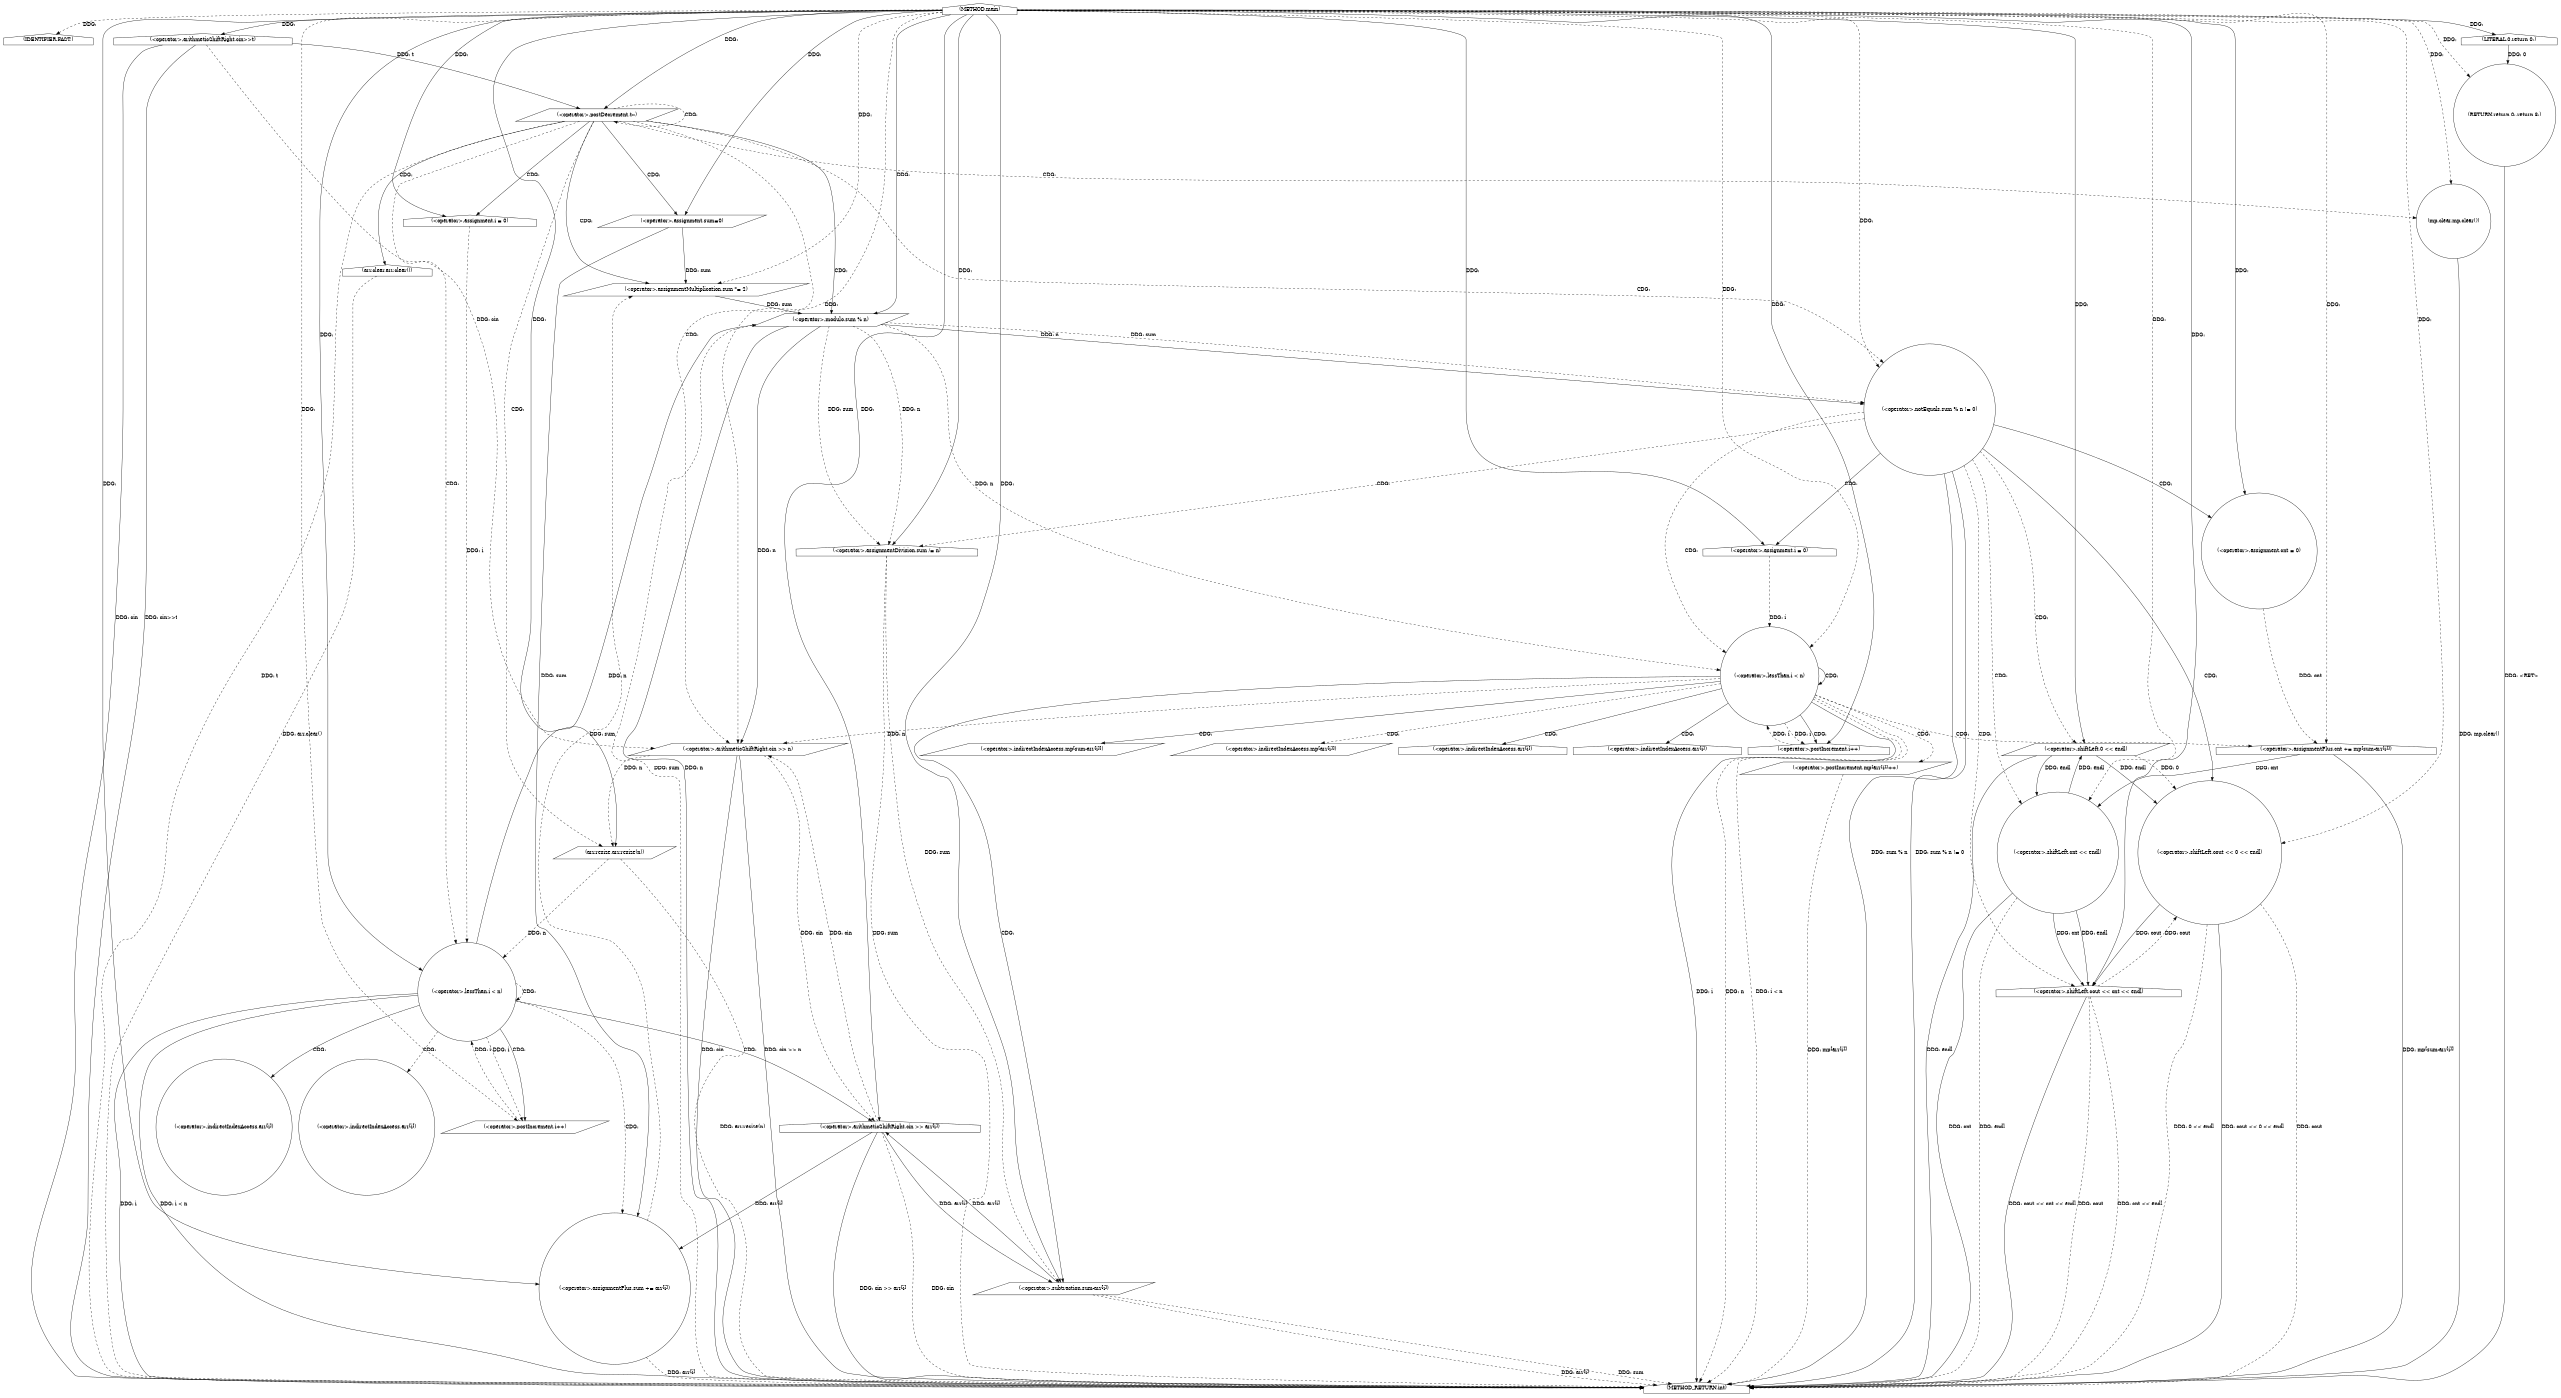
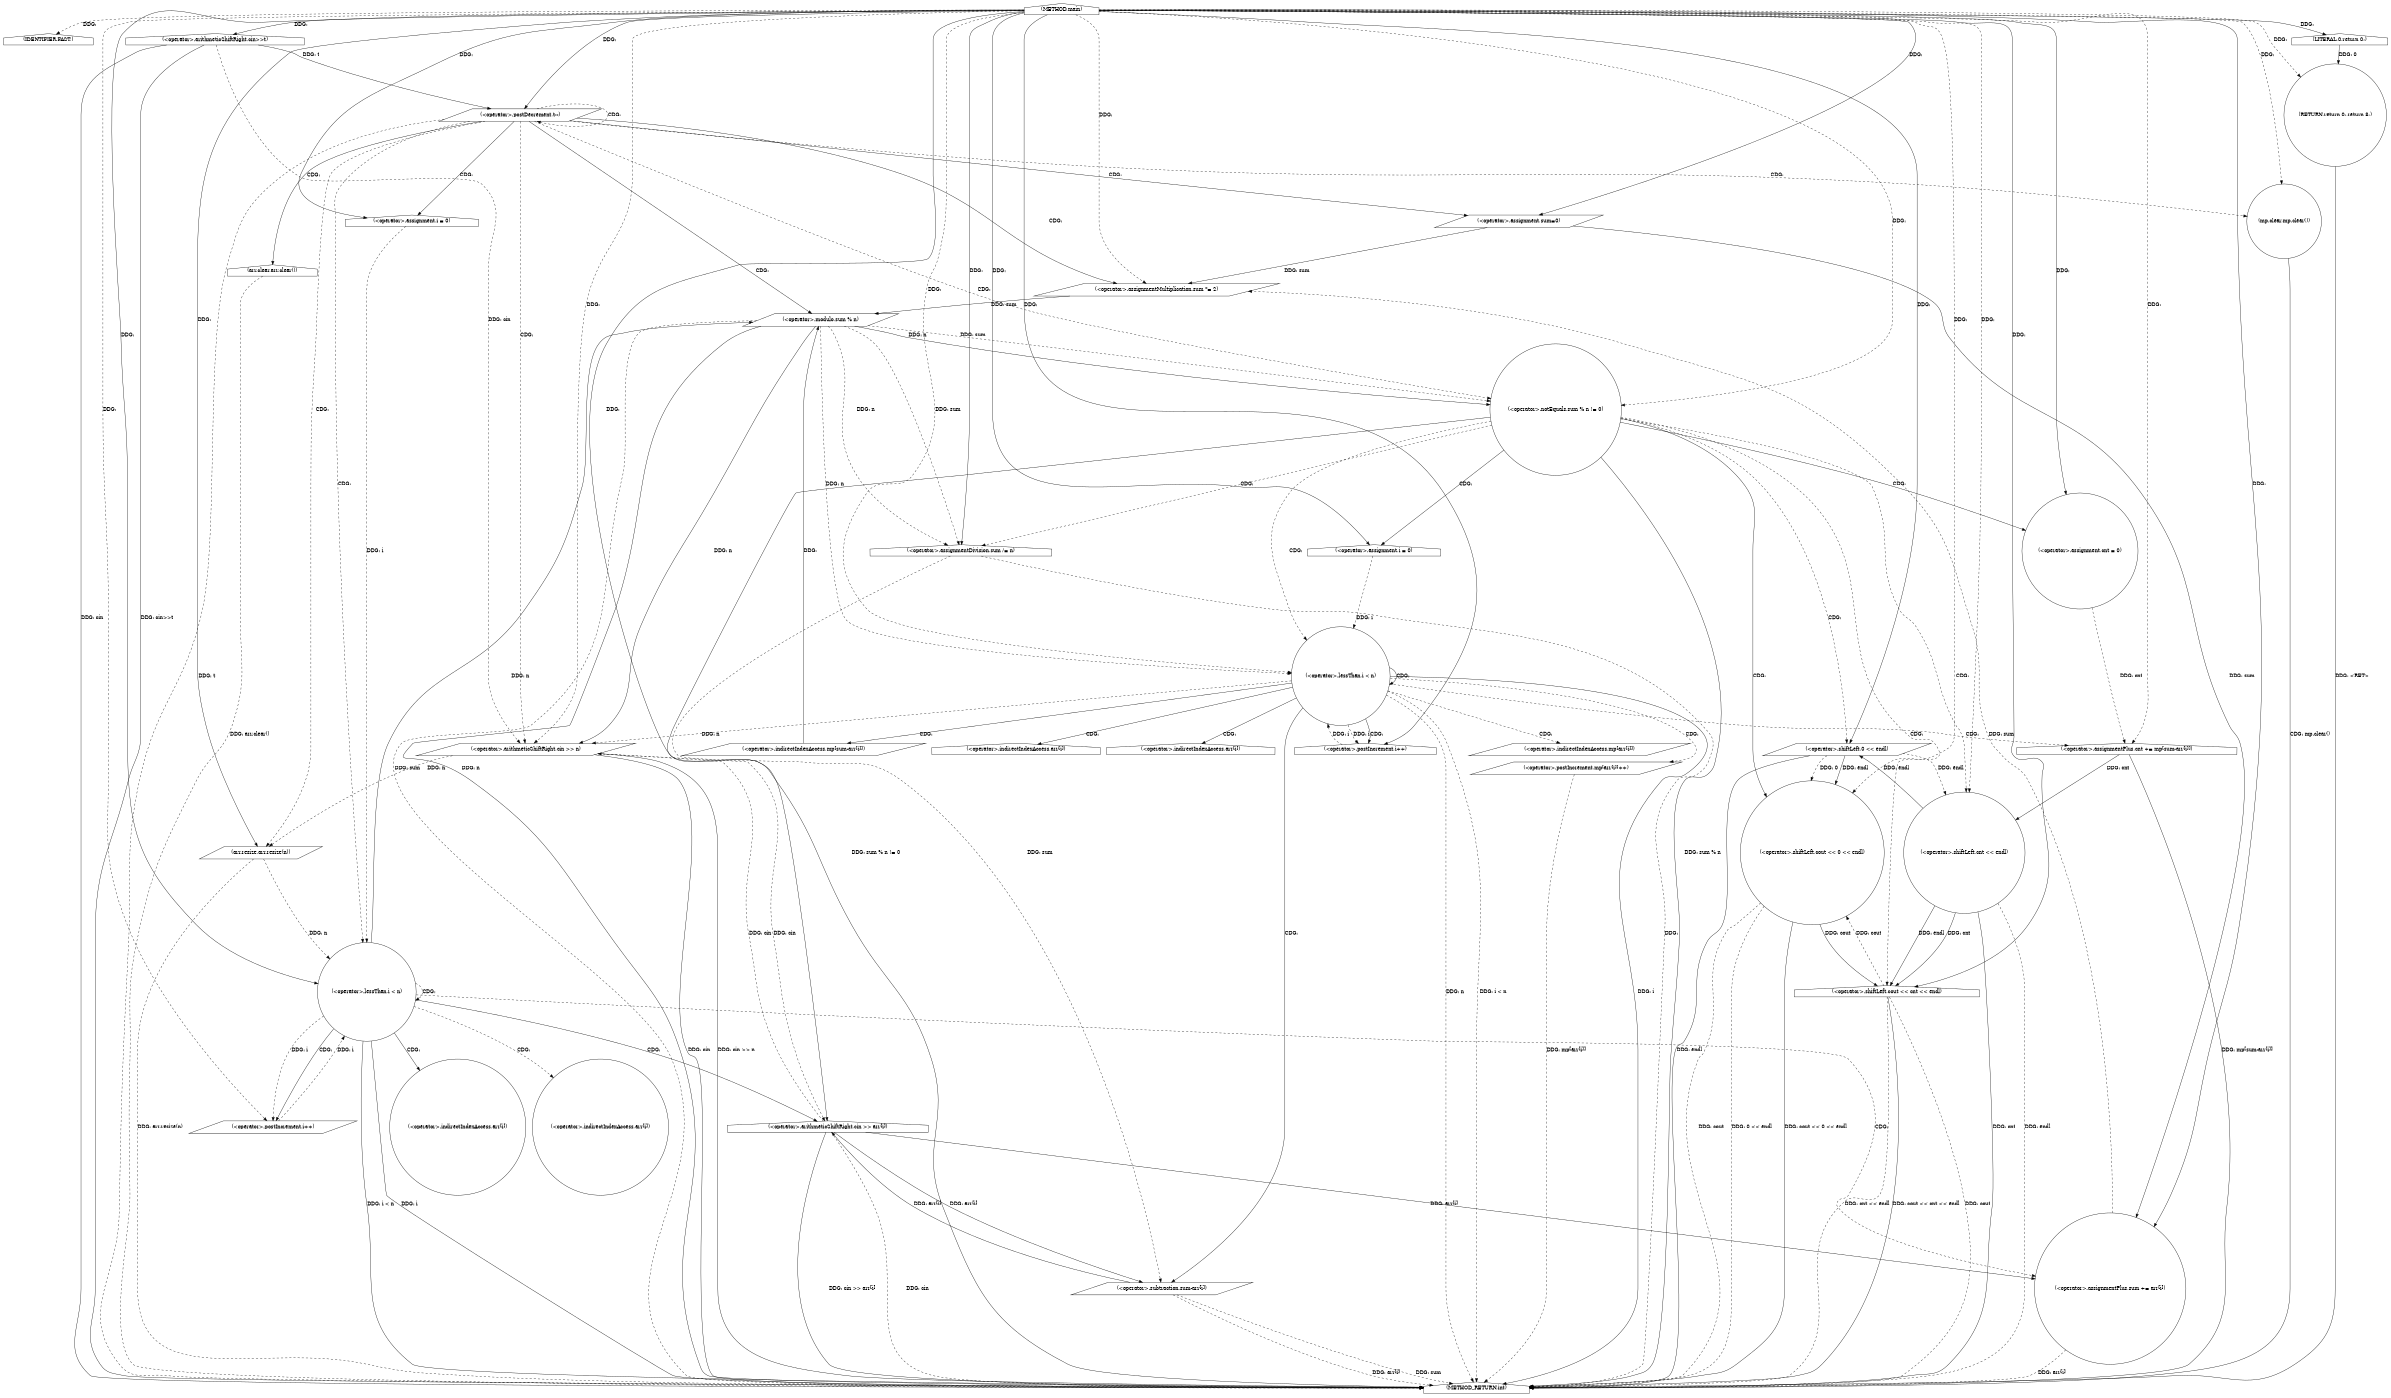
(897, 151) -> (804, 536)
(945, 665) -> none
(2479, 734) -> (2310, 734)
(2040, 772) -> (1932, 763)
(885, 934) -> (1672, 934)
